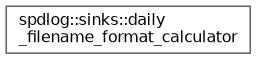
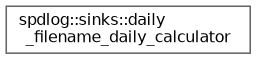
(128, 30) -> (128, 30)
